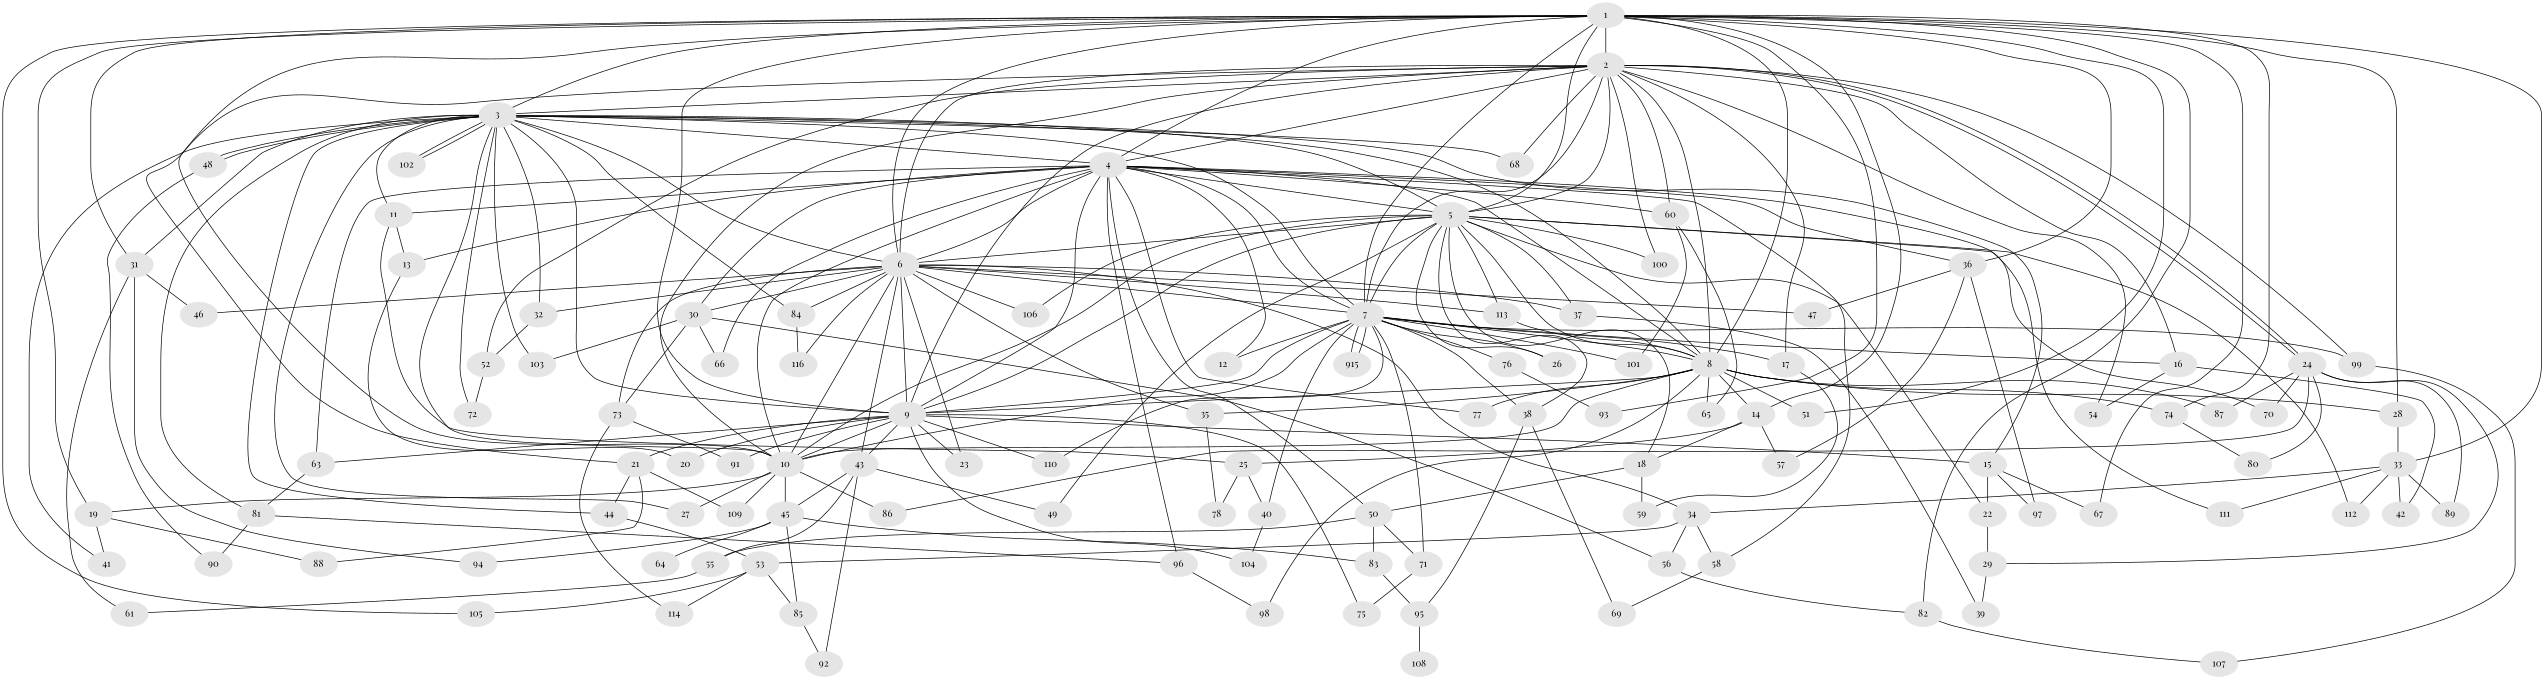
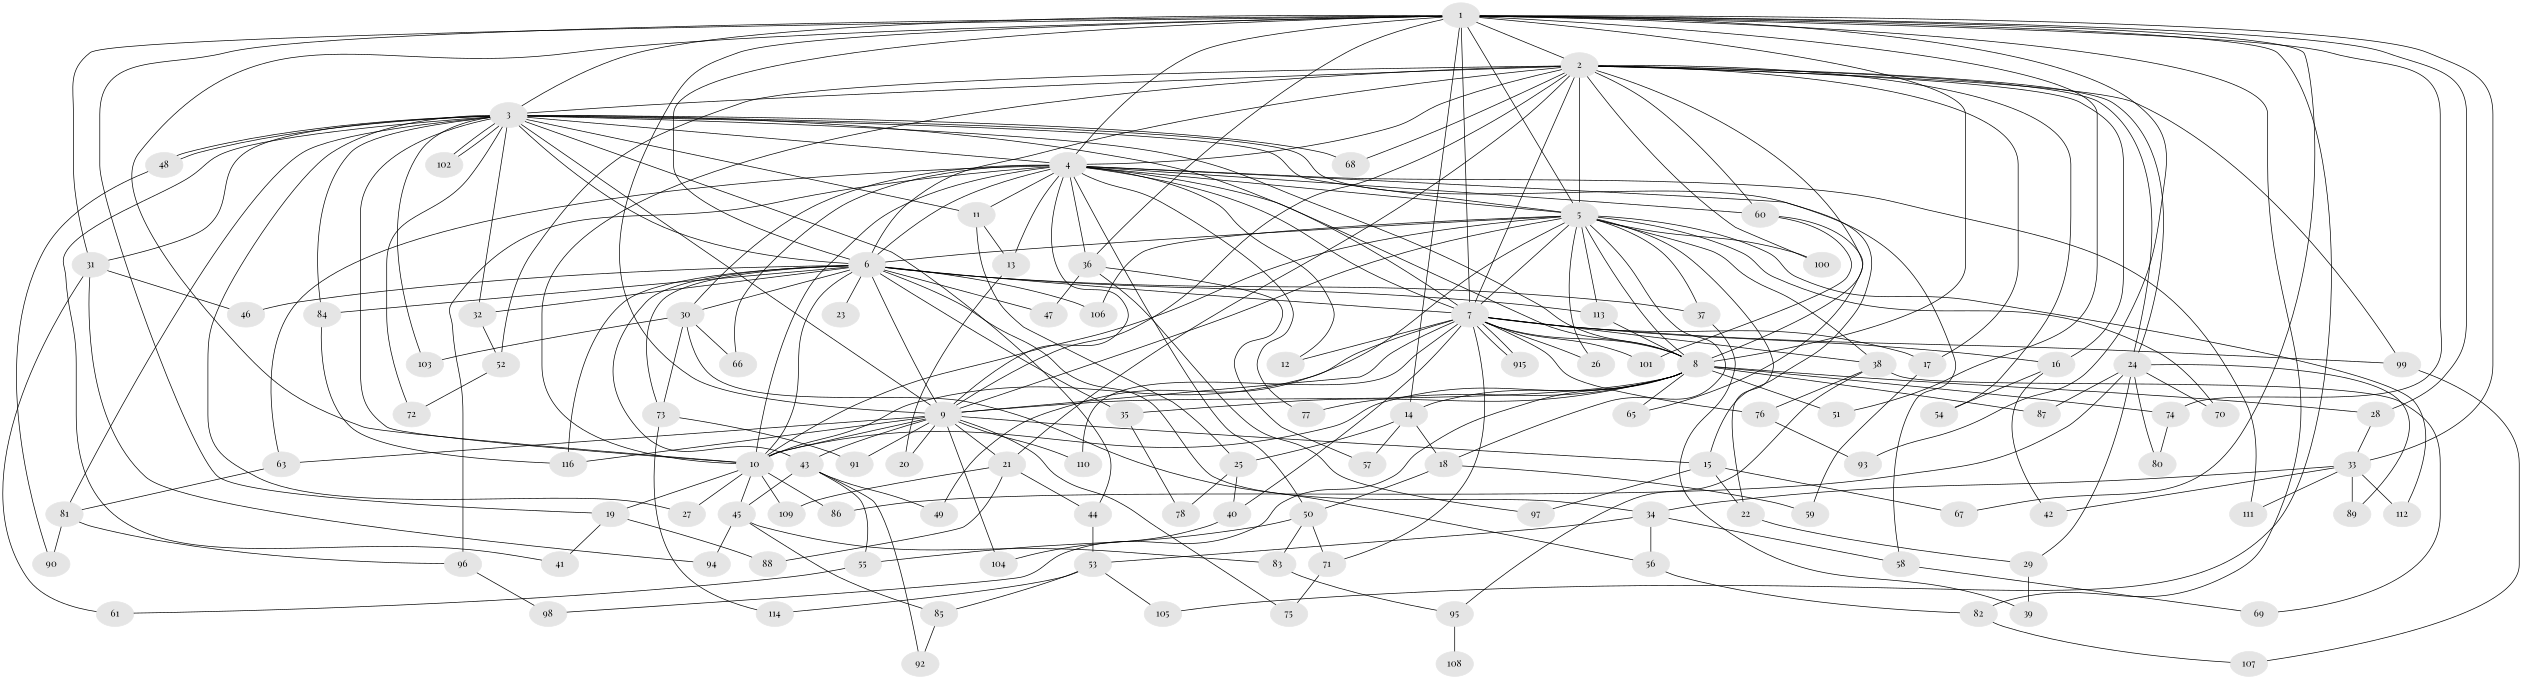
none -> (1819, 390)
(936, 439) -> (764, 438)
(660, 564) -> none
